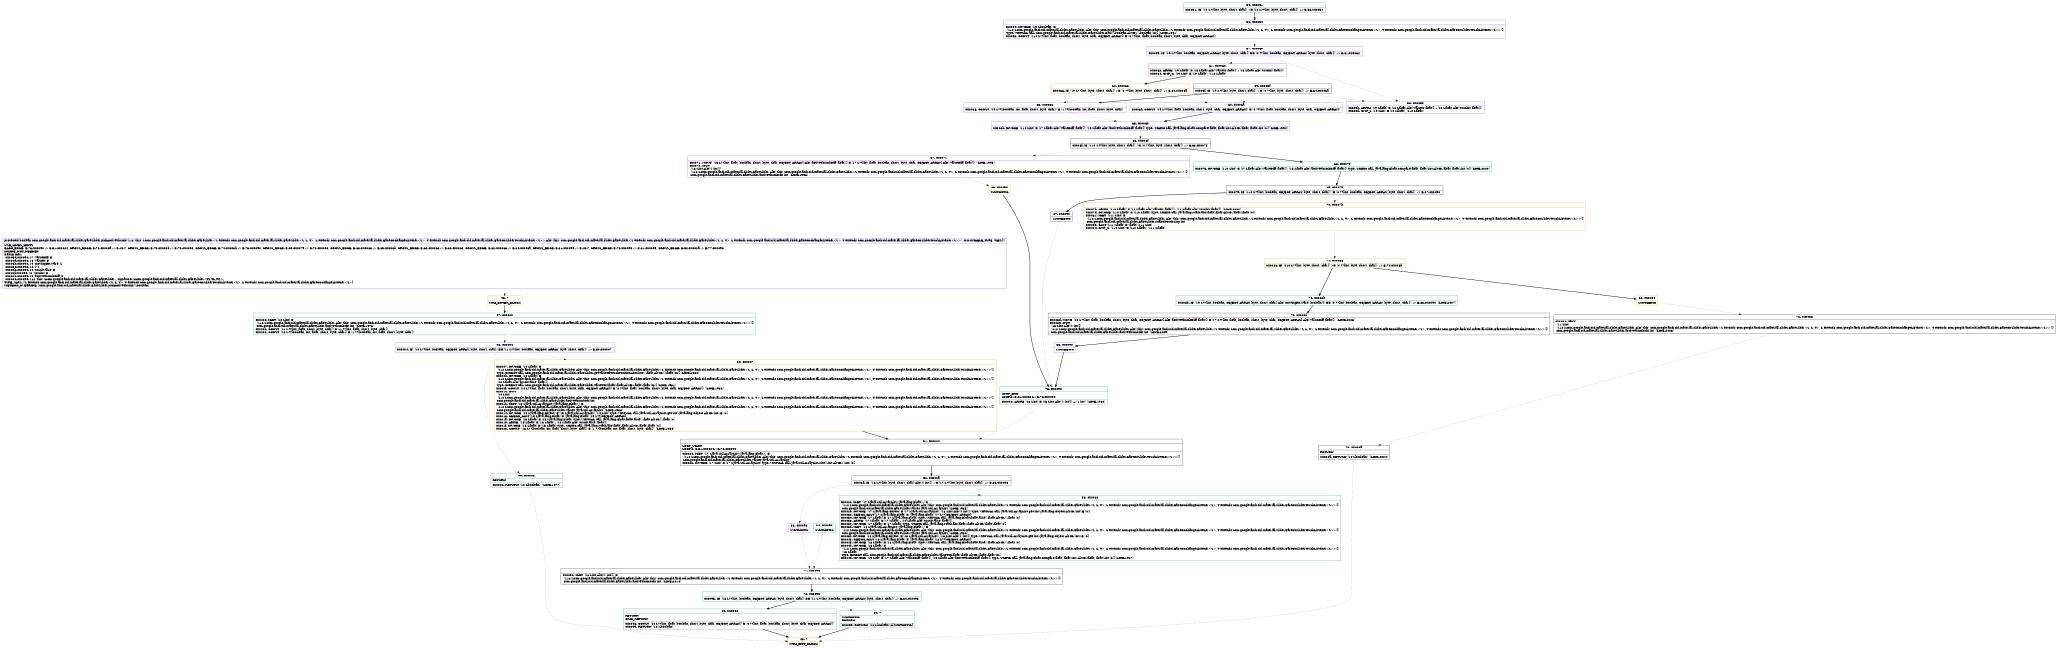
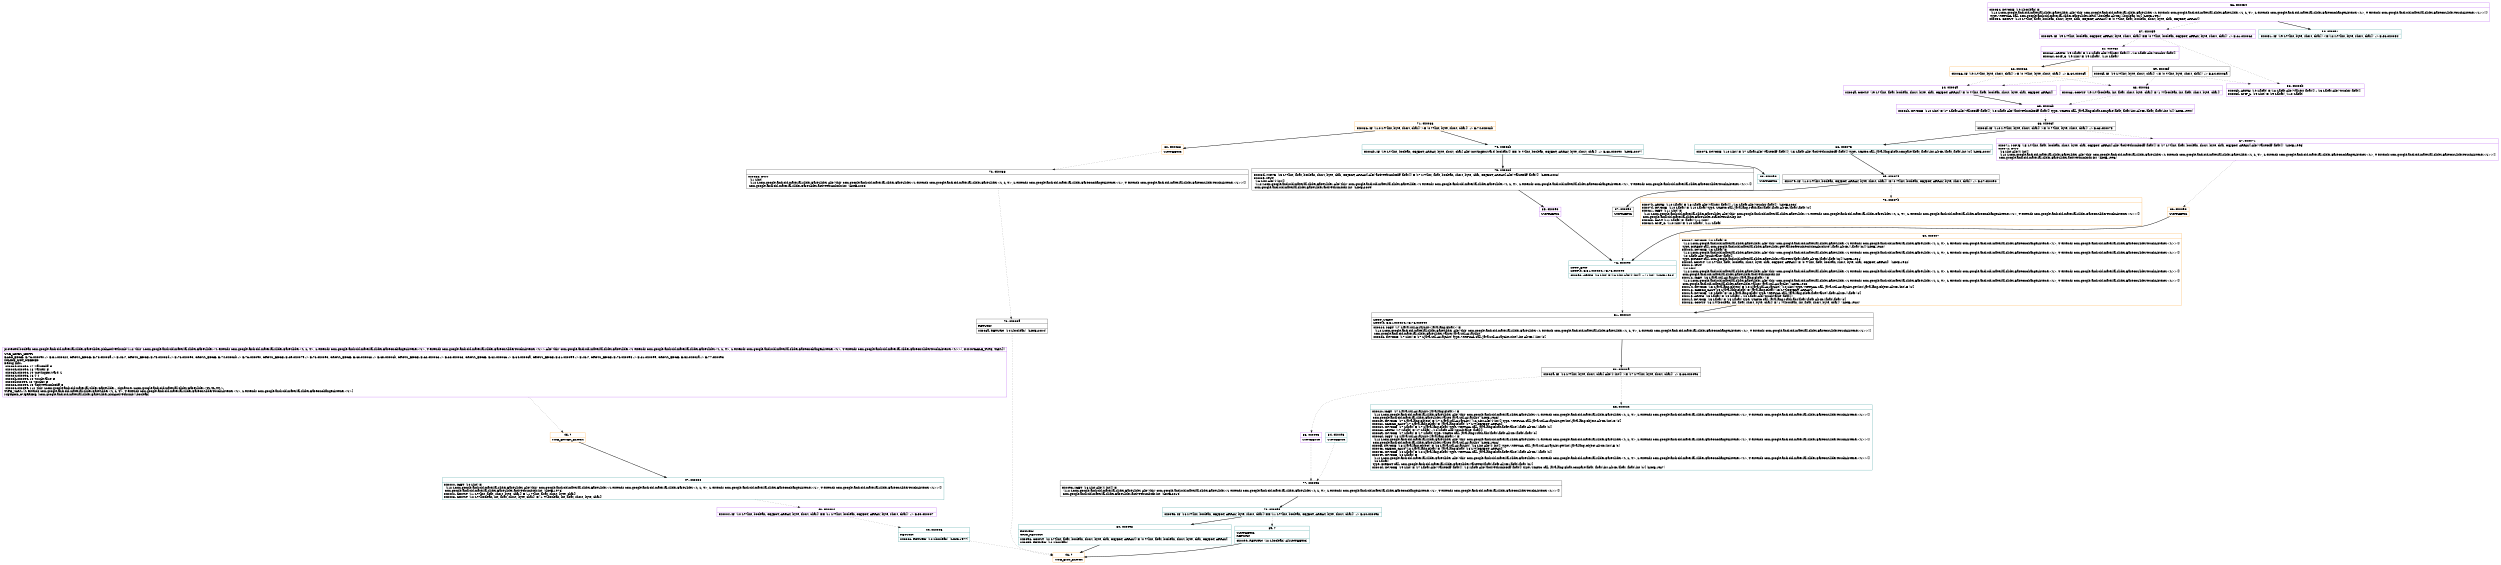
(1255, 15) -> (2293, 25)
(1155, 98) -> (2152, 80)
none -> (1768, 179)
(1335, 243) -> none
(546, 356) -> none
